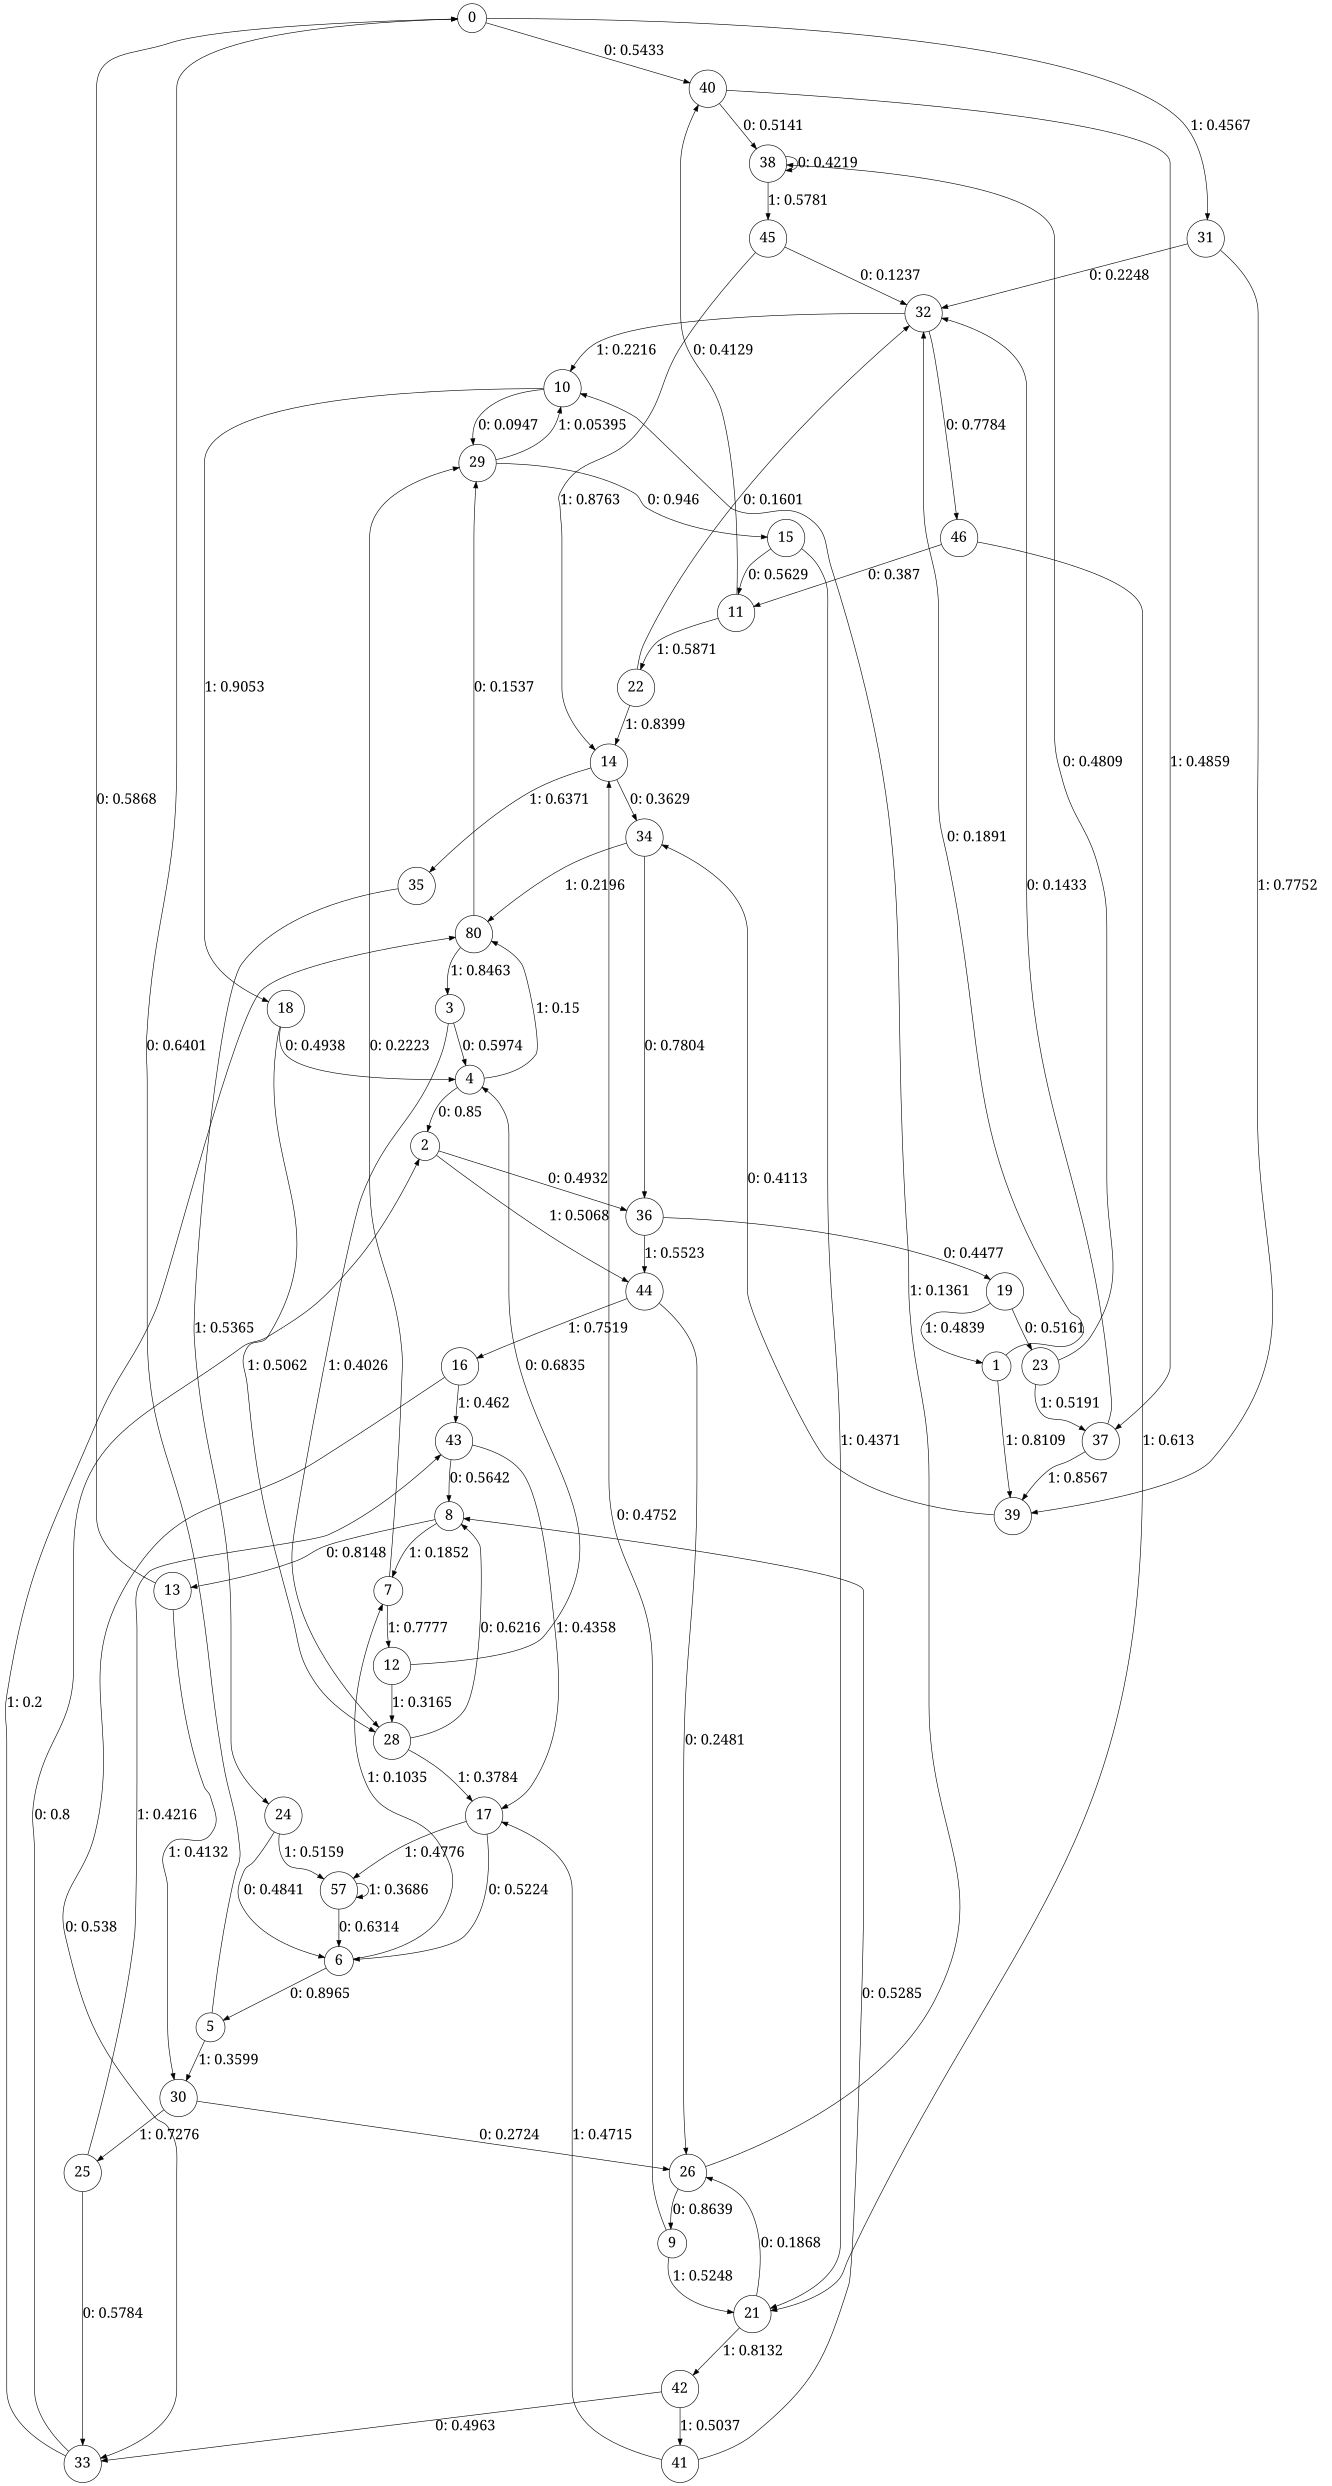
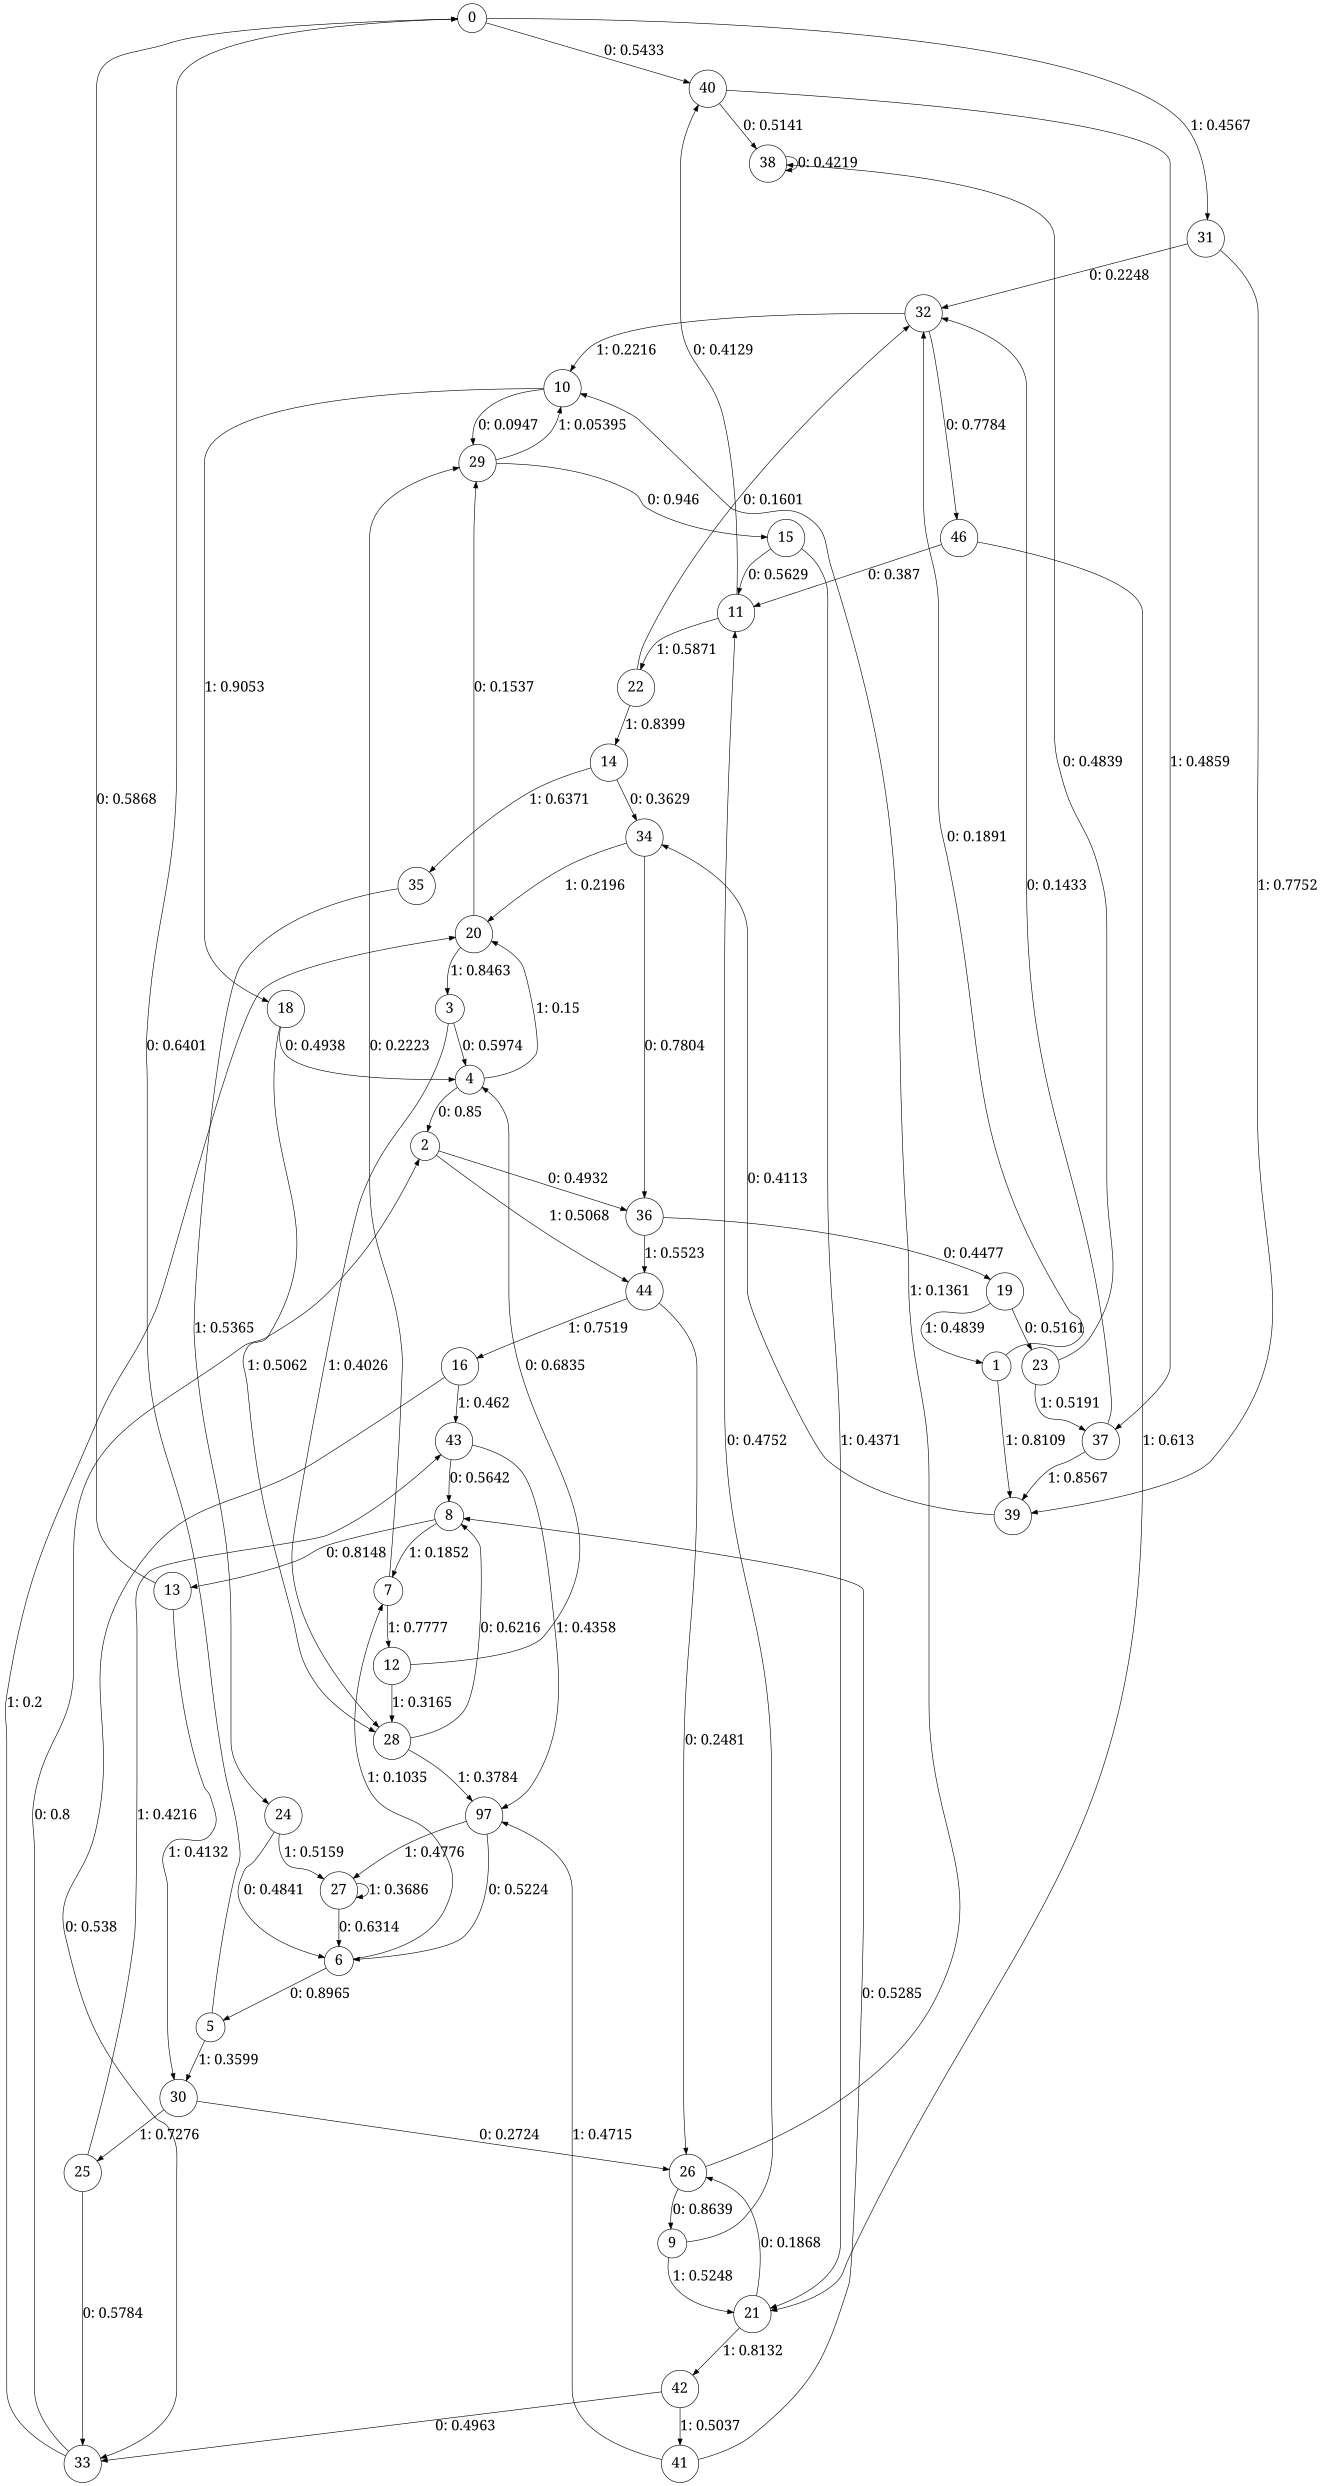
(768, 239) -> none
(1098, 763) -> (1098, 763)
(474, 934) -> (474, 934)
(612, 1513) -> (727, 1465)
(484, 1816) -> (484, 1816)
(339, 1890) -> (339, 1890)
